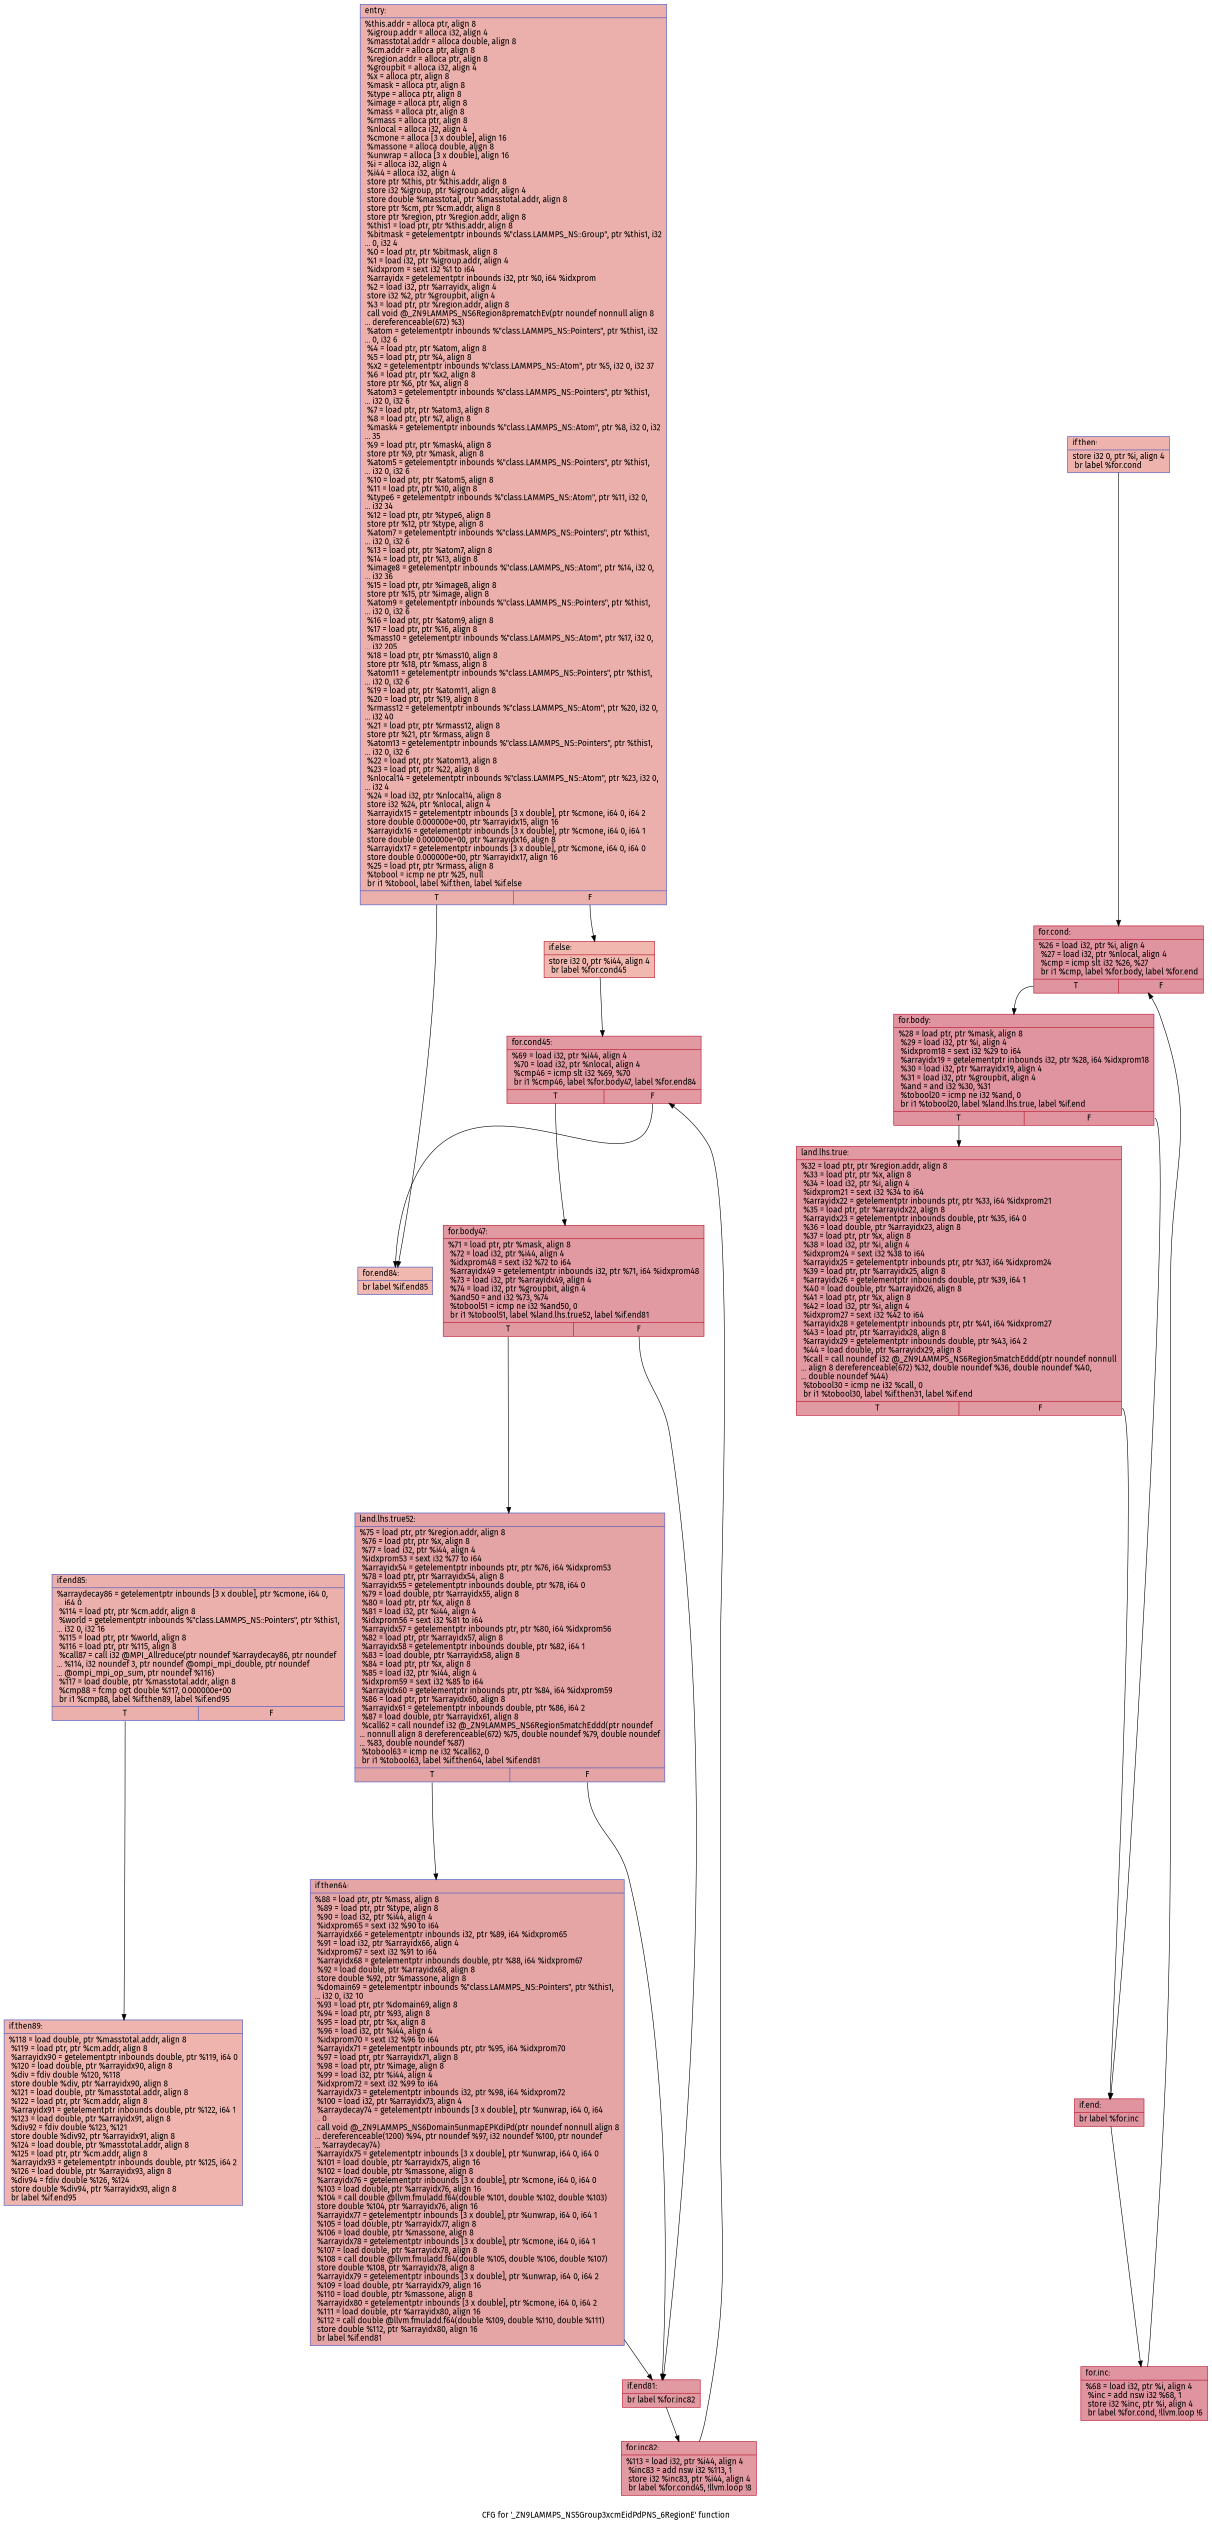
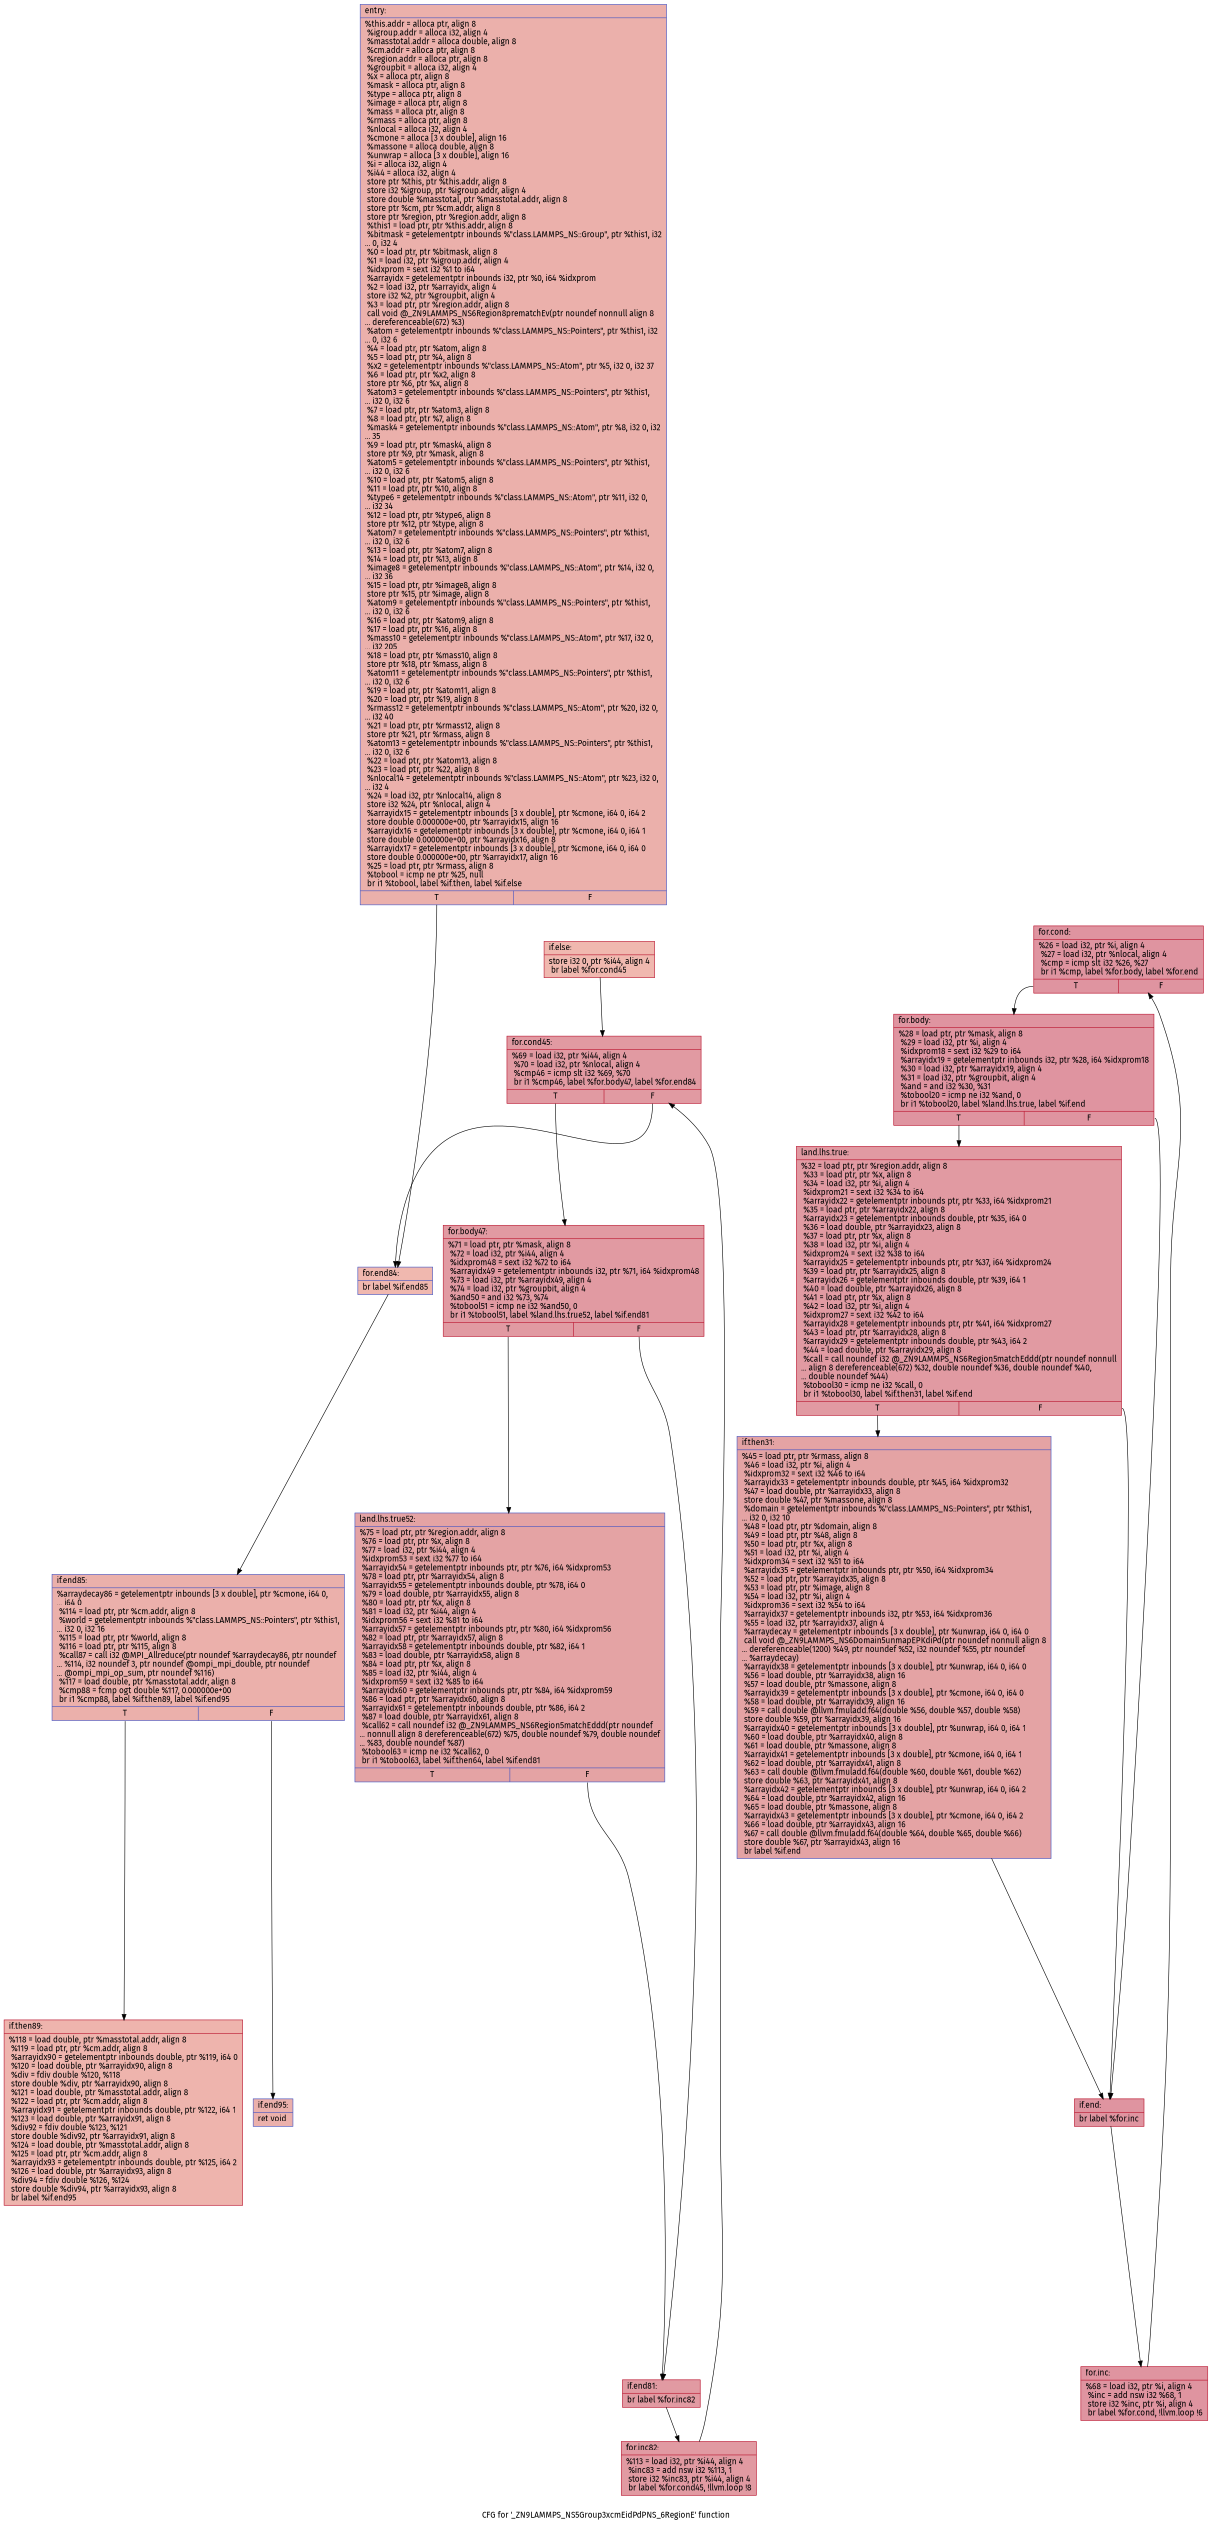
(1119, 455) -> none
(591, 920) -> none
none -> (314, 1432)
none -> (894, 1647)
(123, 2113) -> (123, 2113)
none -> (273, 2113)
(467, 2113) -> none
